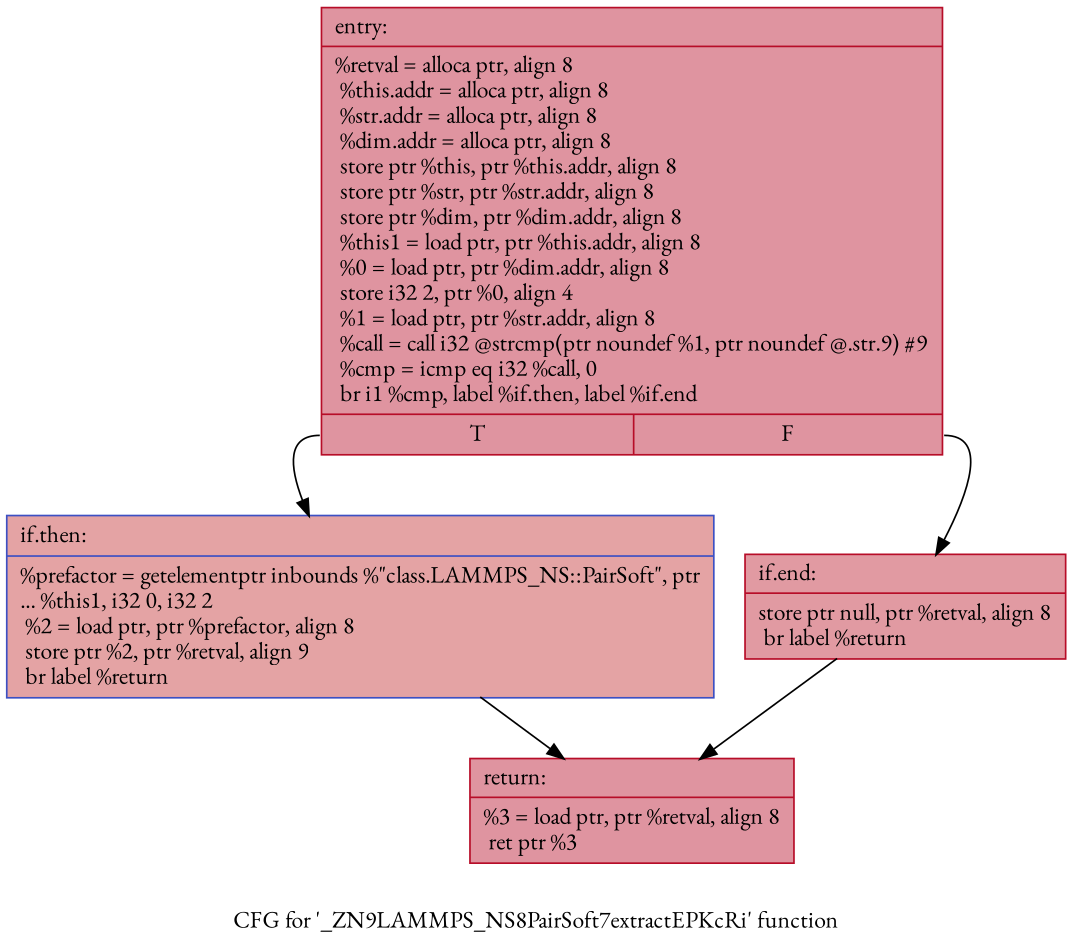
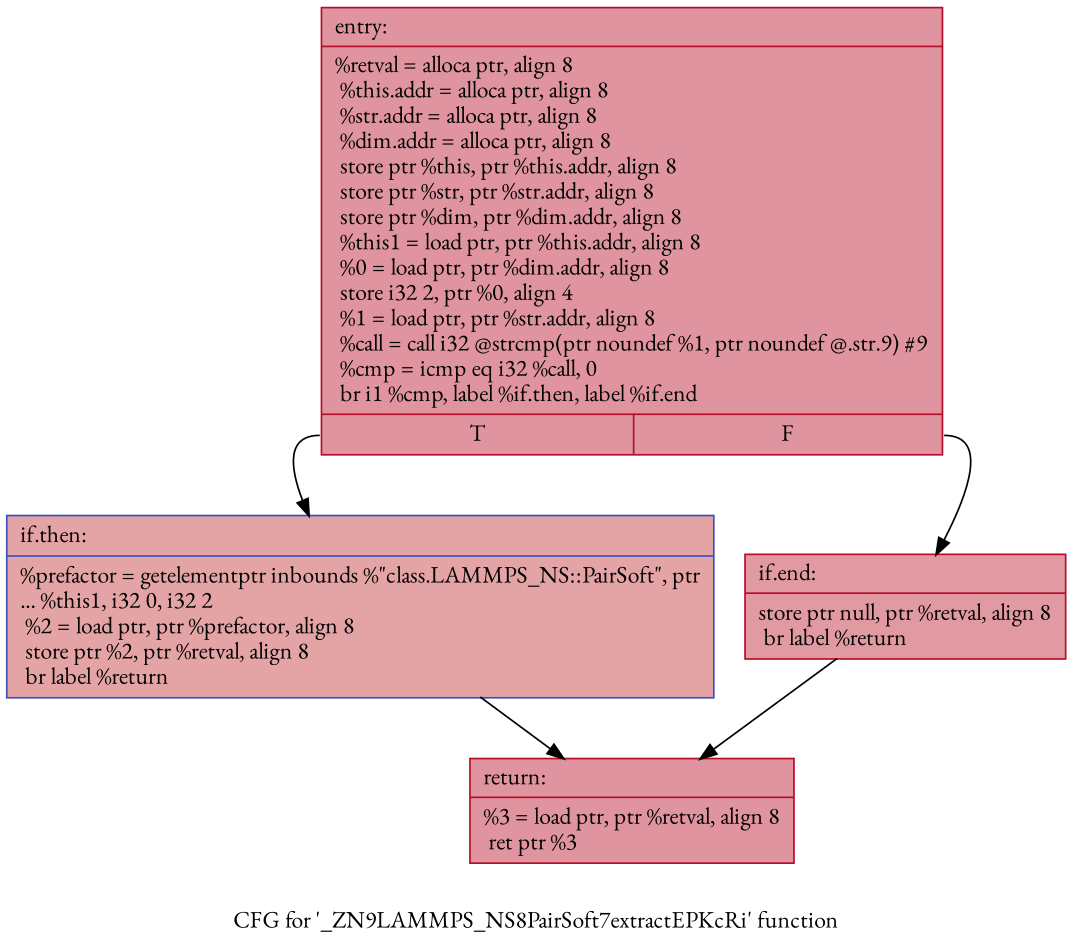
(165, 651) -> (165, 651)
